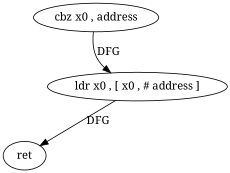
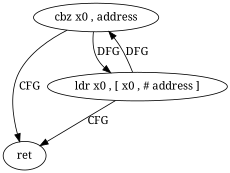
none -> (125, 54)
none -> (20, 72)
(98, 121) -> (98, 121)
